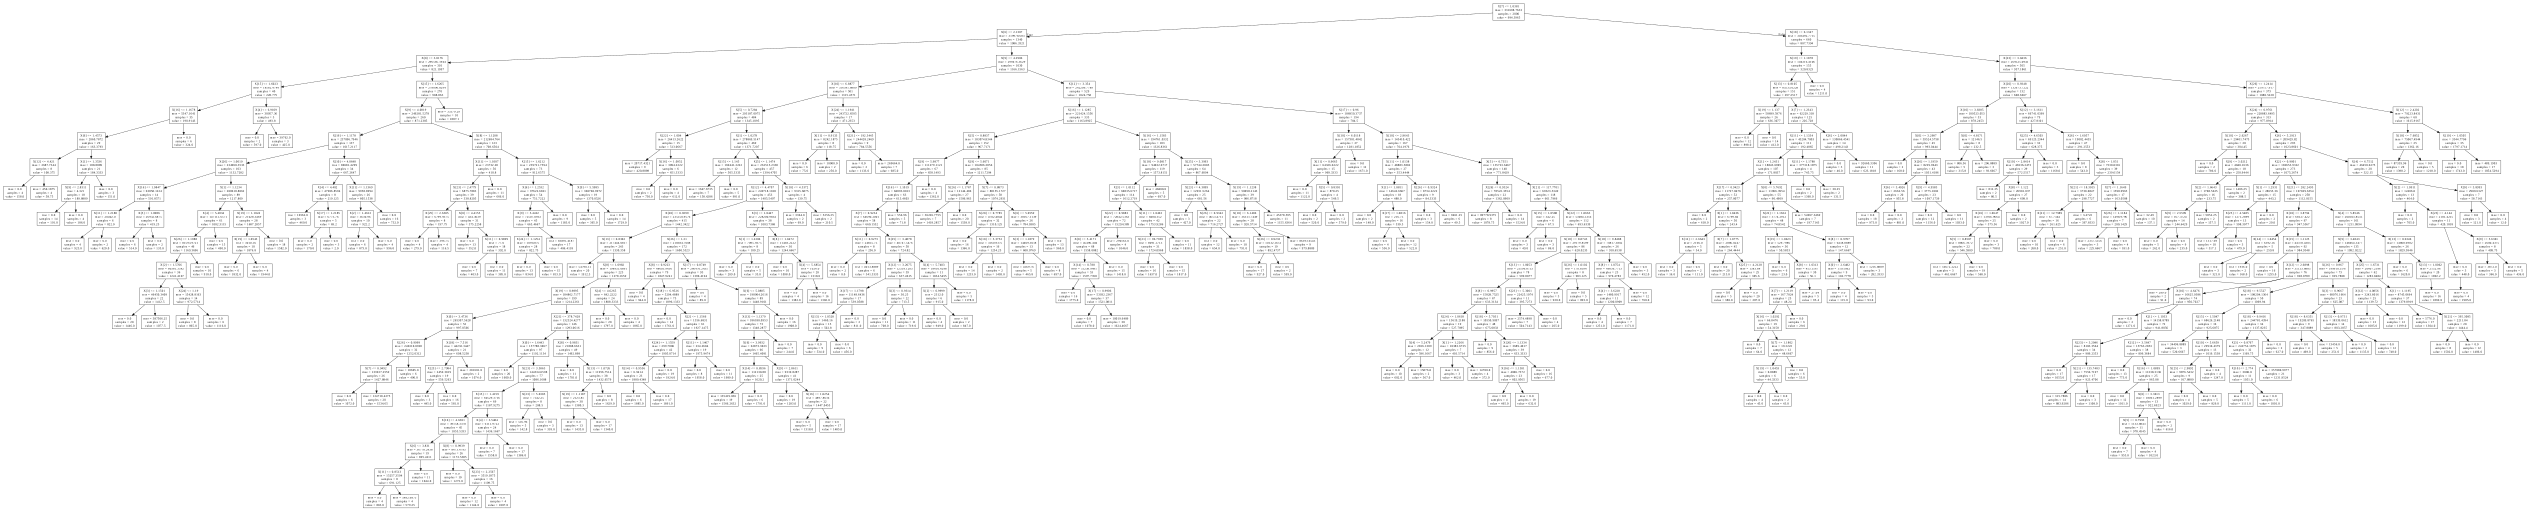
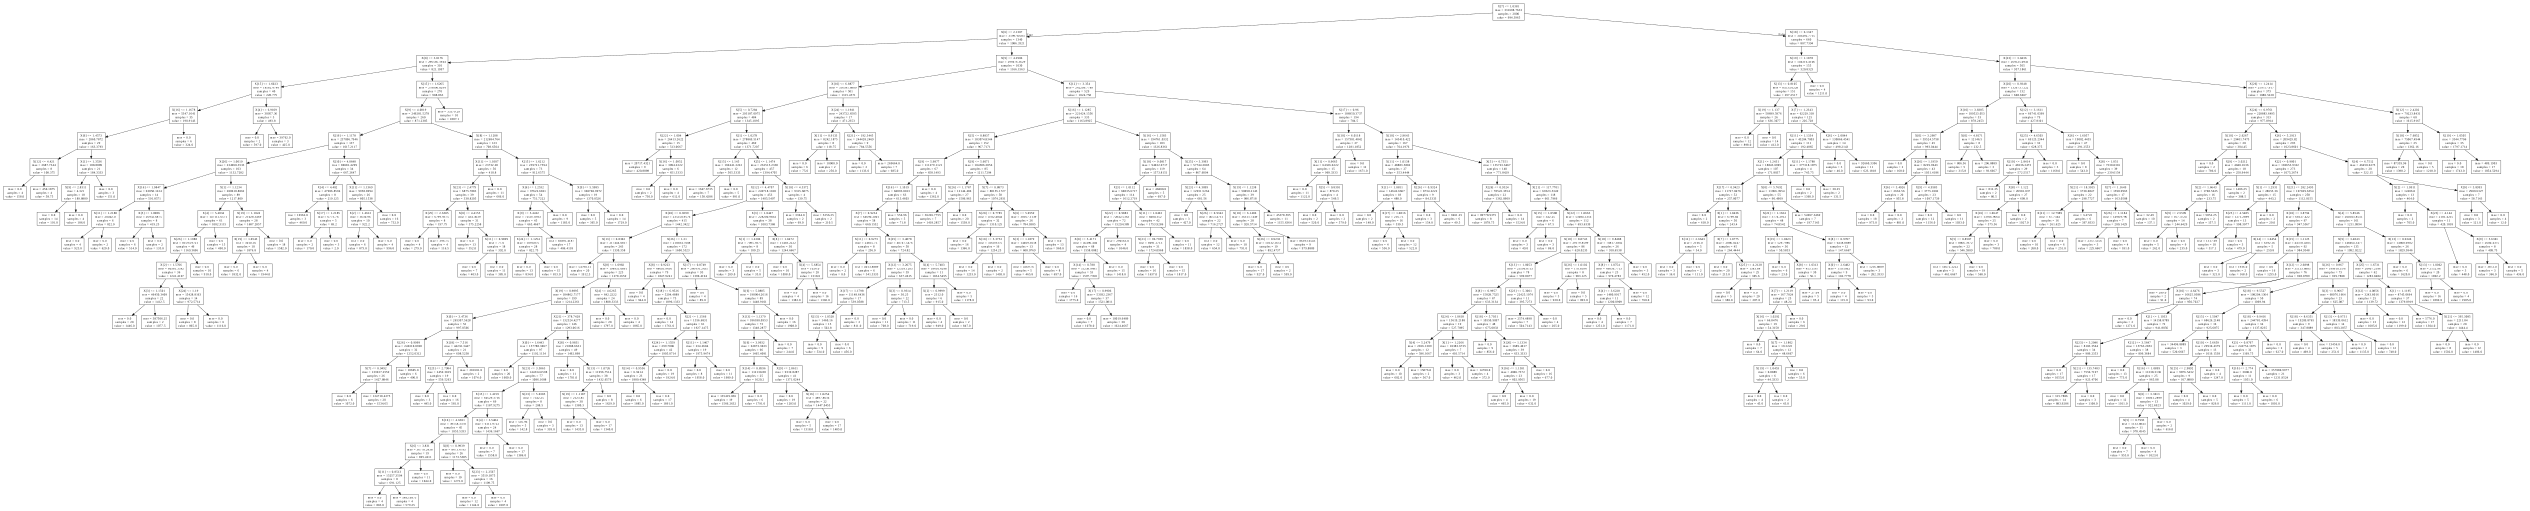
(2460, 282) -> (2446, 284)
